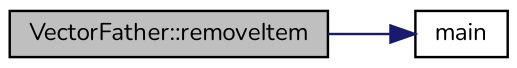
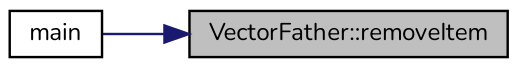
(359, 34) -> (133, 34)
